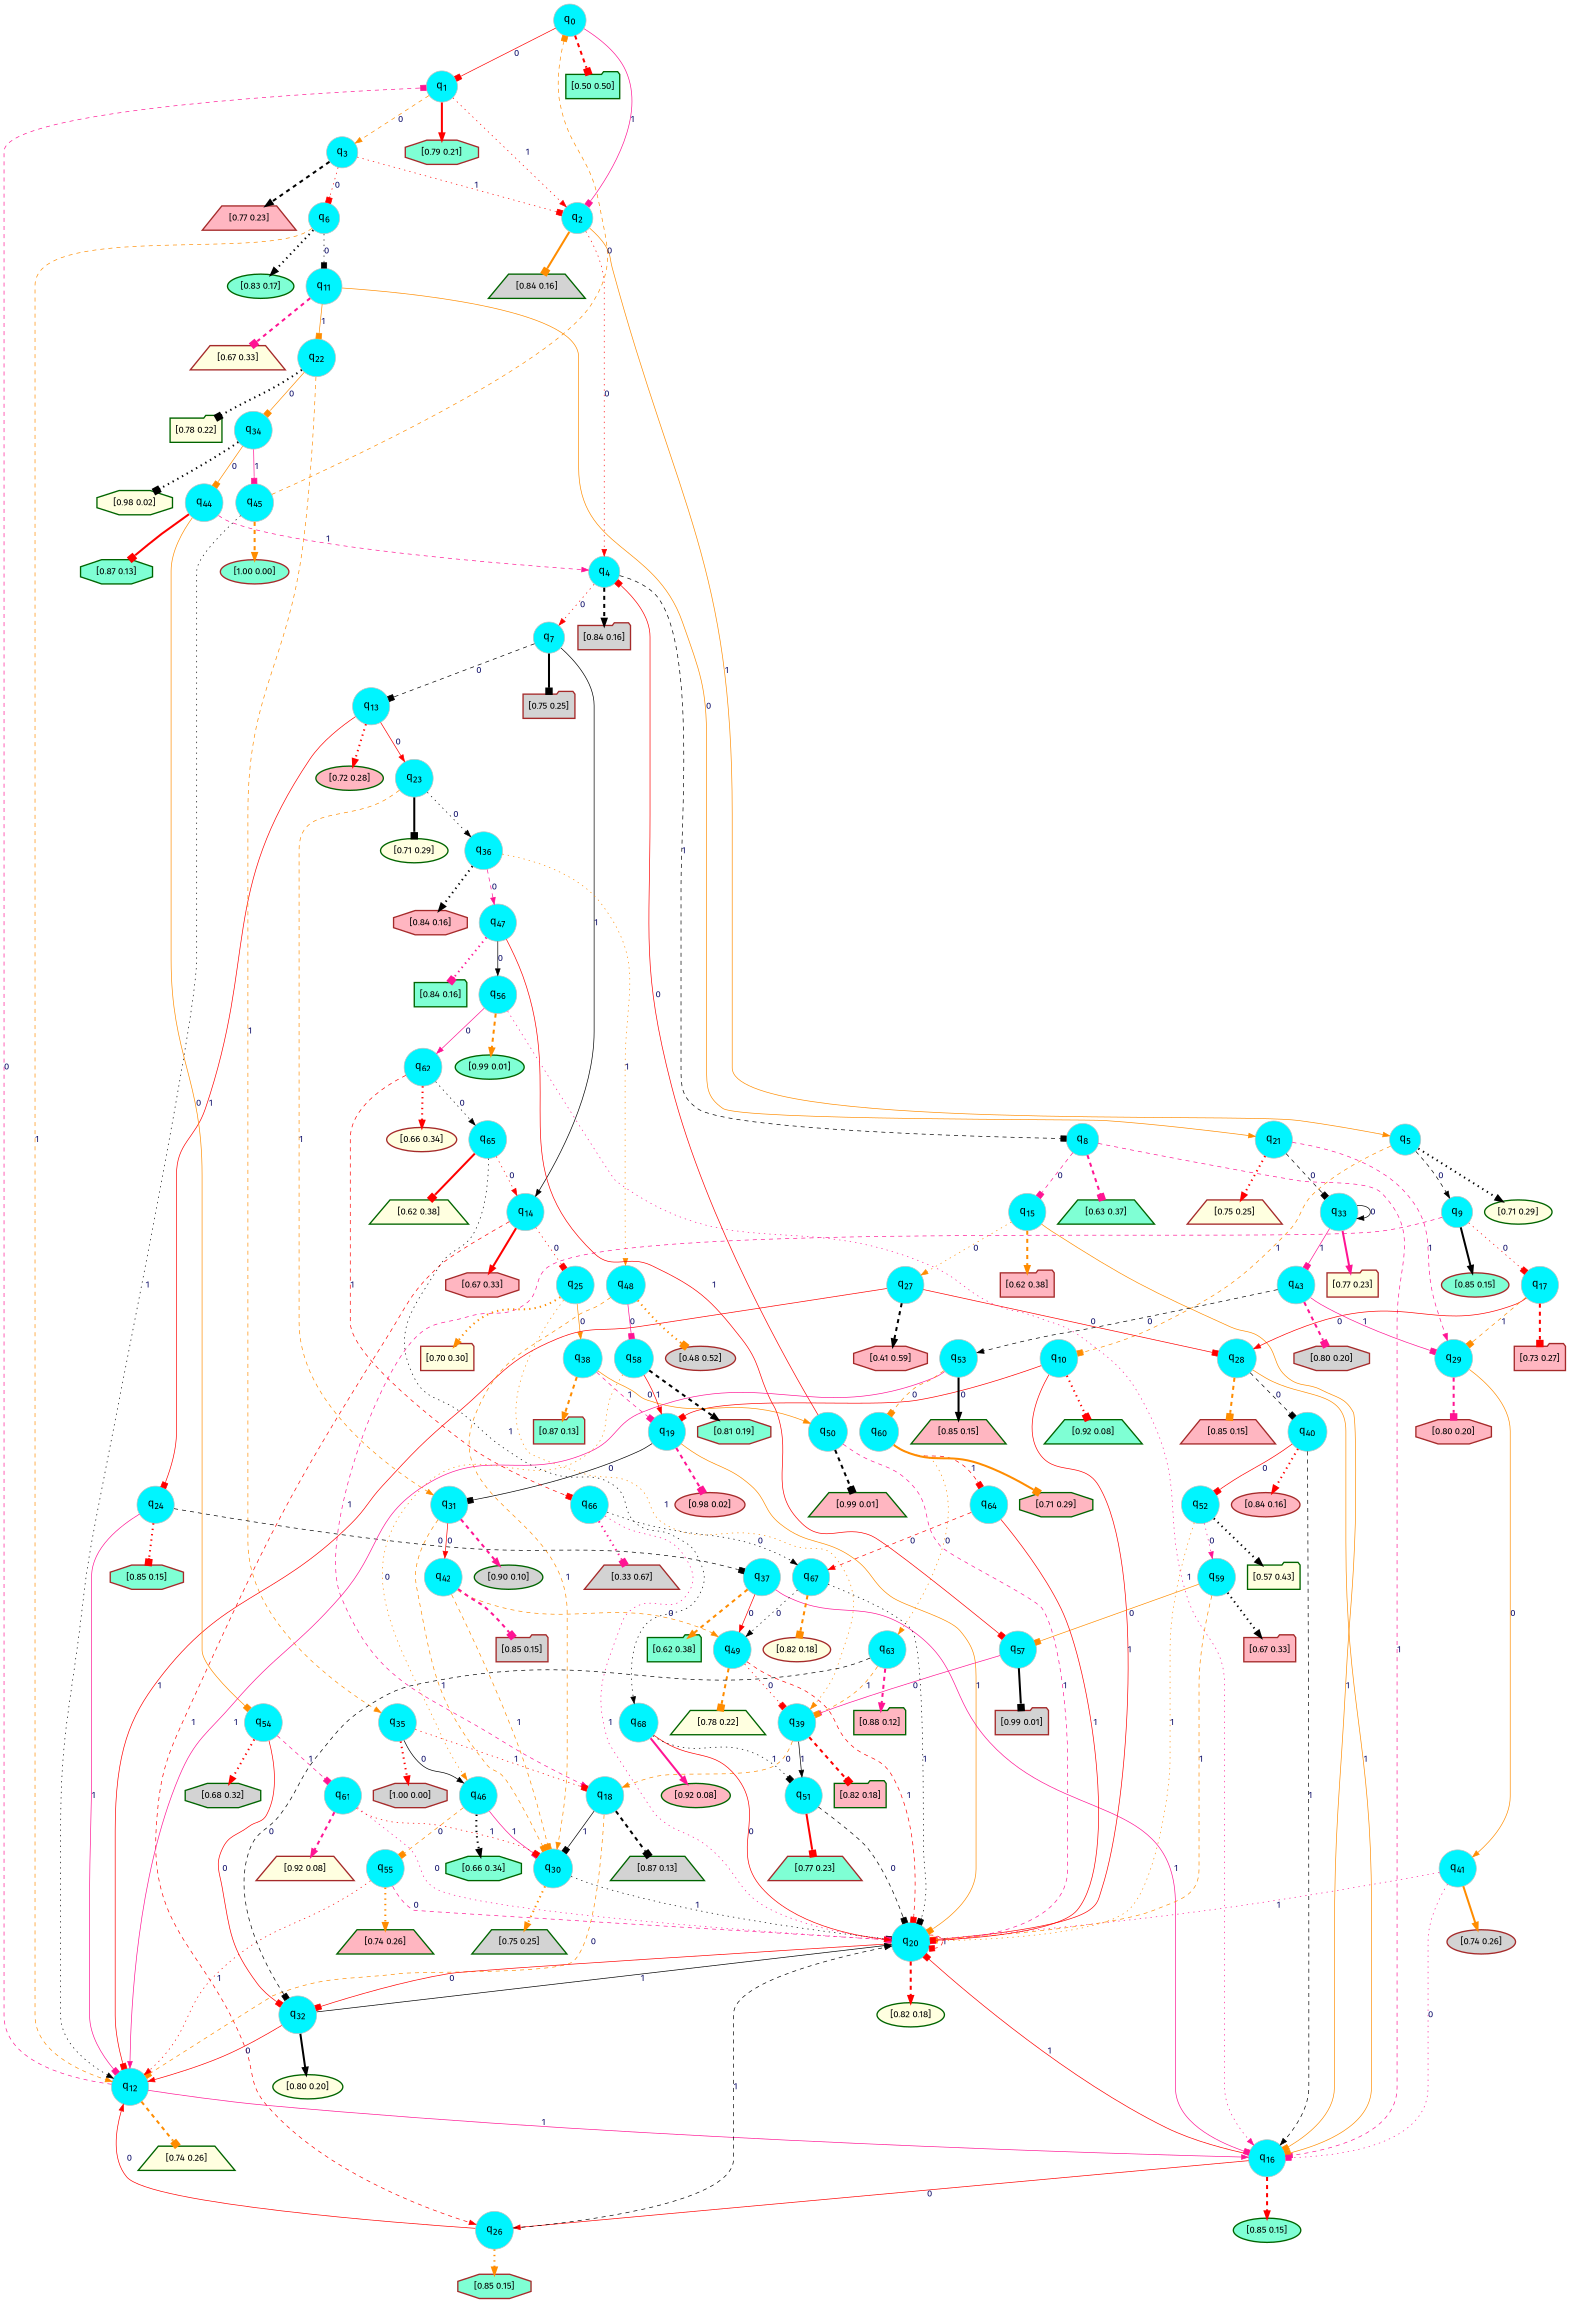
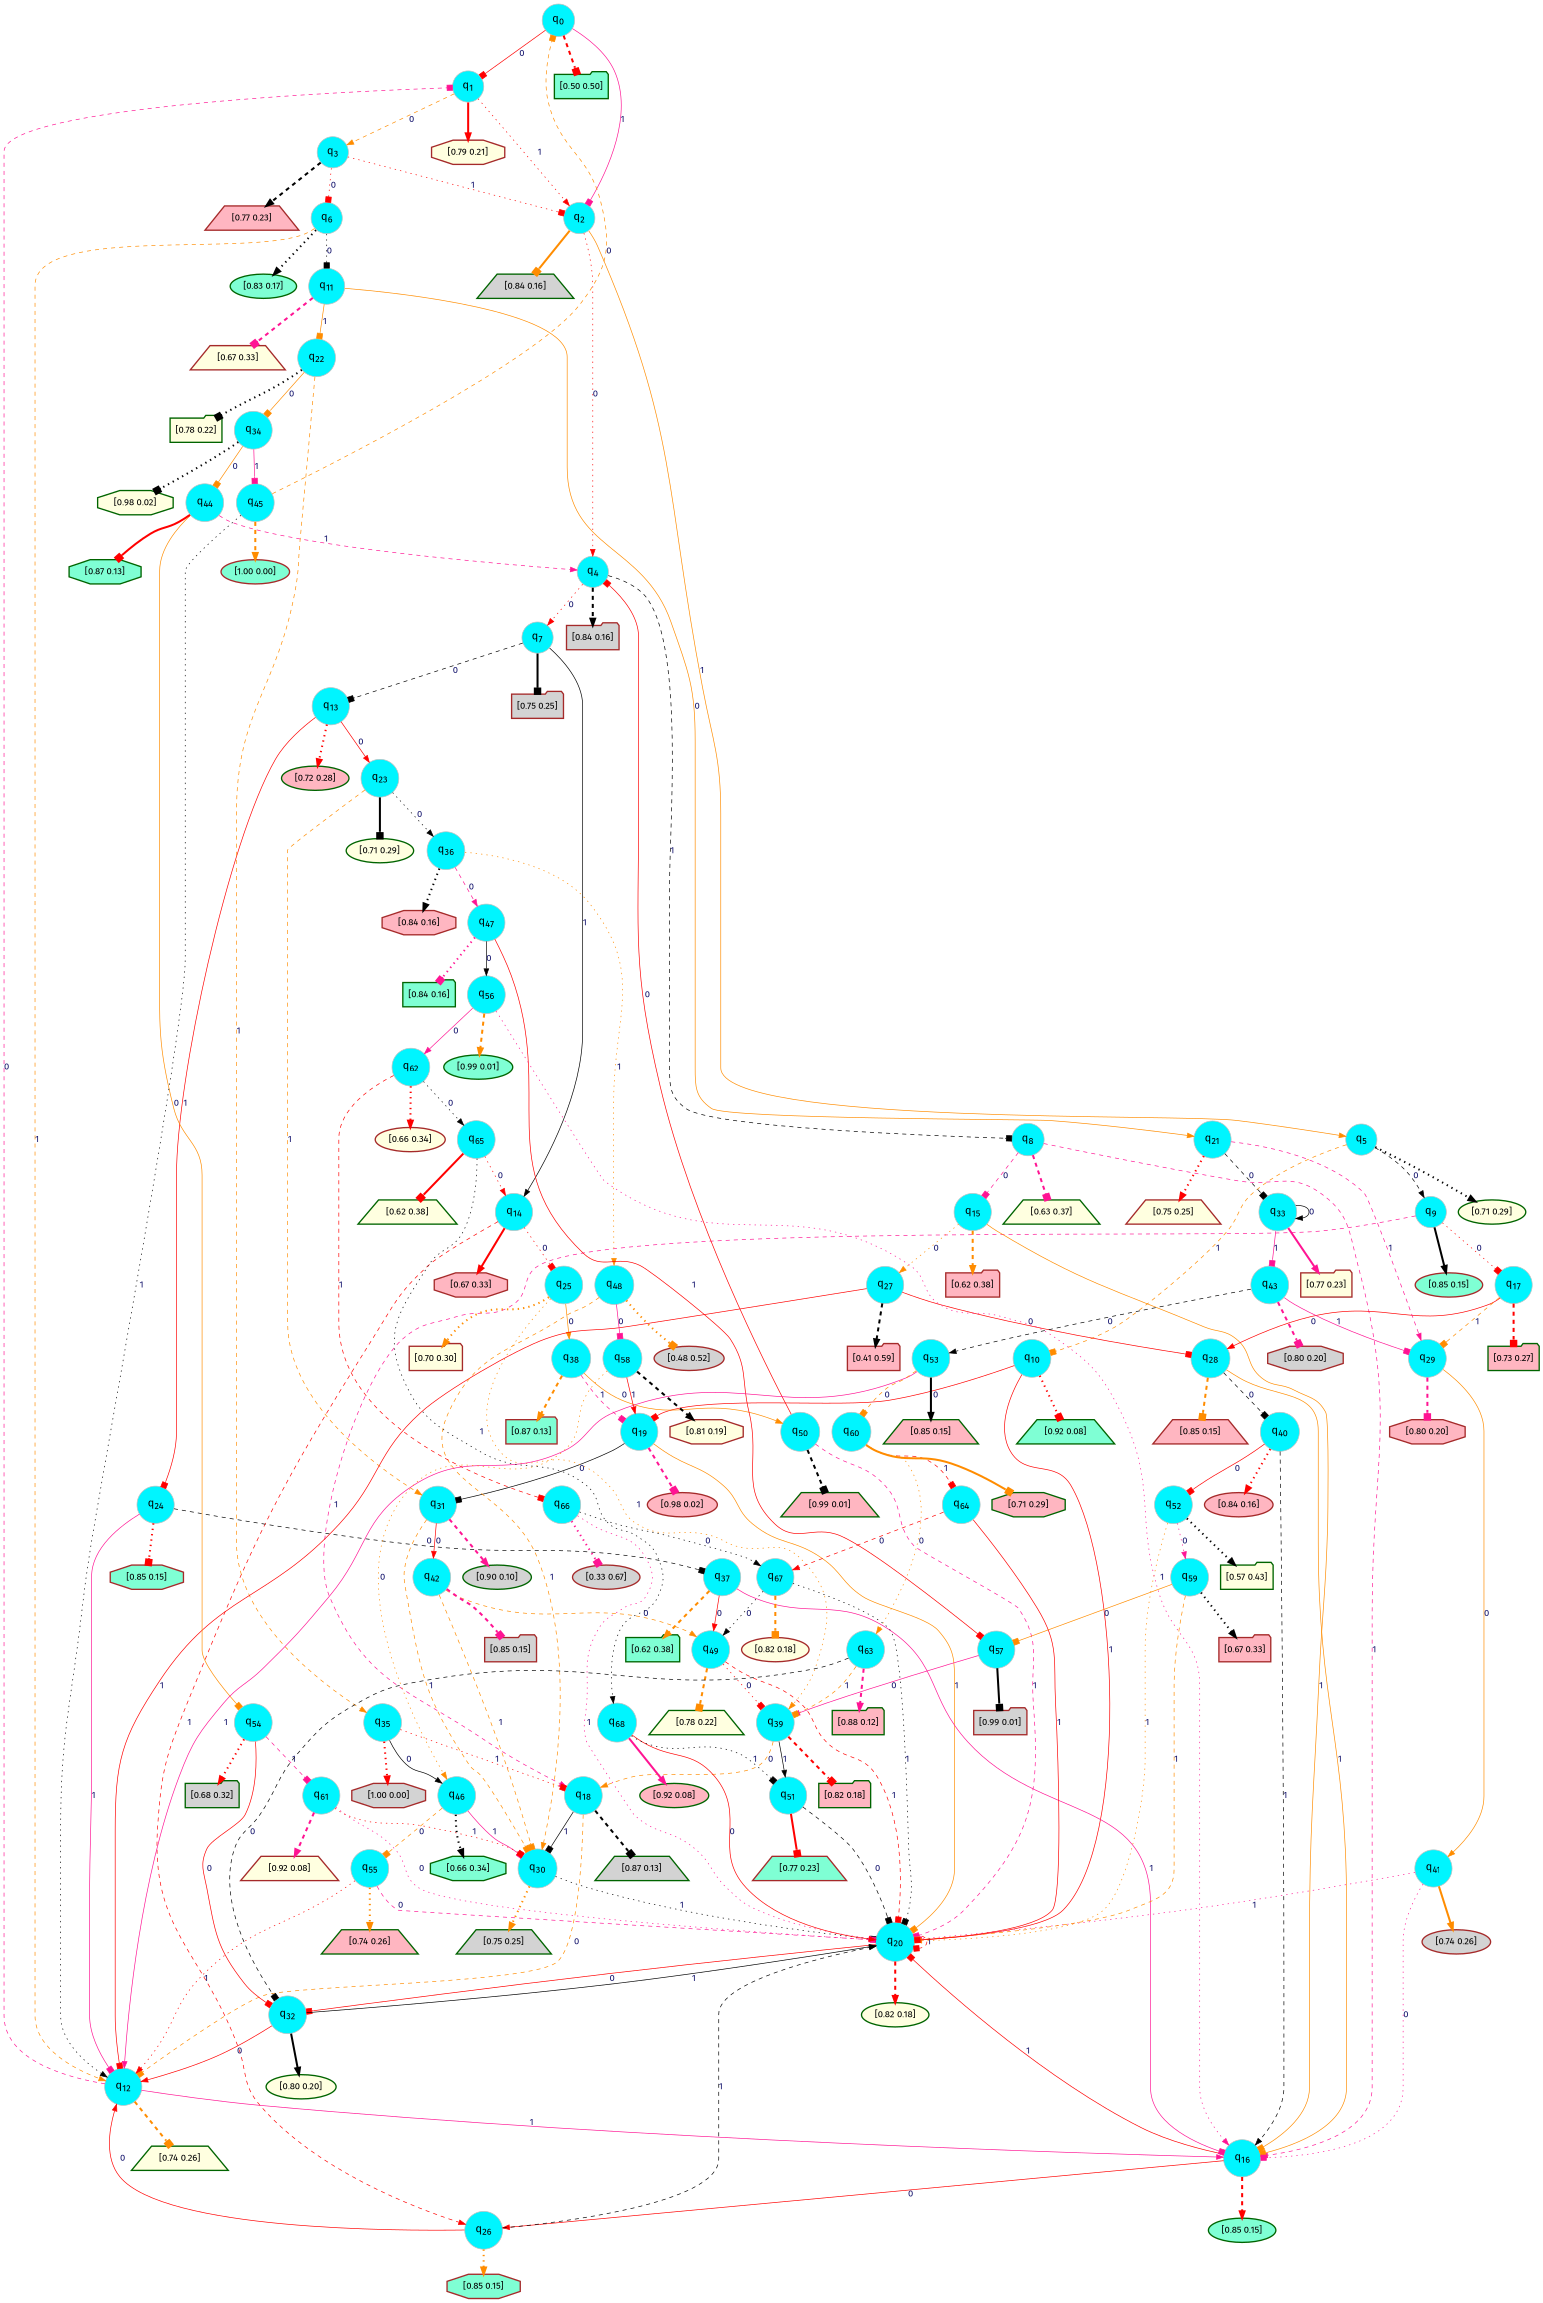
(442, 152) -> (468, 152)
(1106, 1212) -> (1052, 1212)
(891, 1358) -> (874, 1358)
(1540, 1358) -> (1514, 1358)
(734, 1432) -> (707, 1432)
(632, 1577) -> (606, 1577)
(223, 1796) -> (212, 1796)
